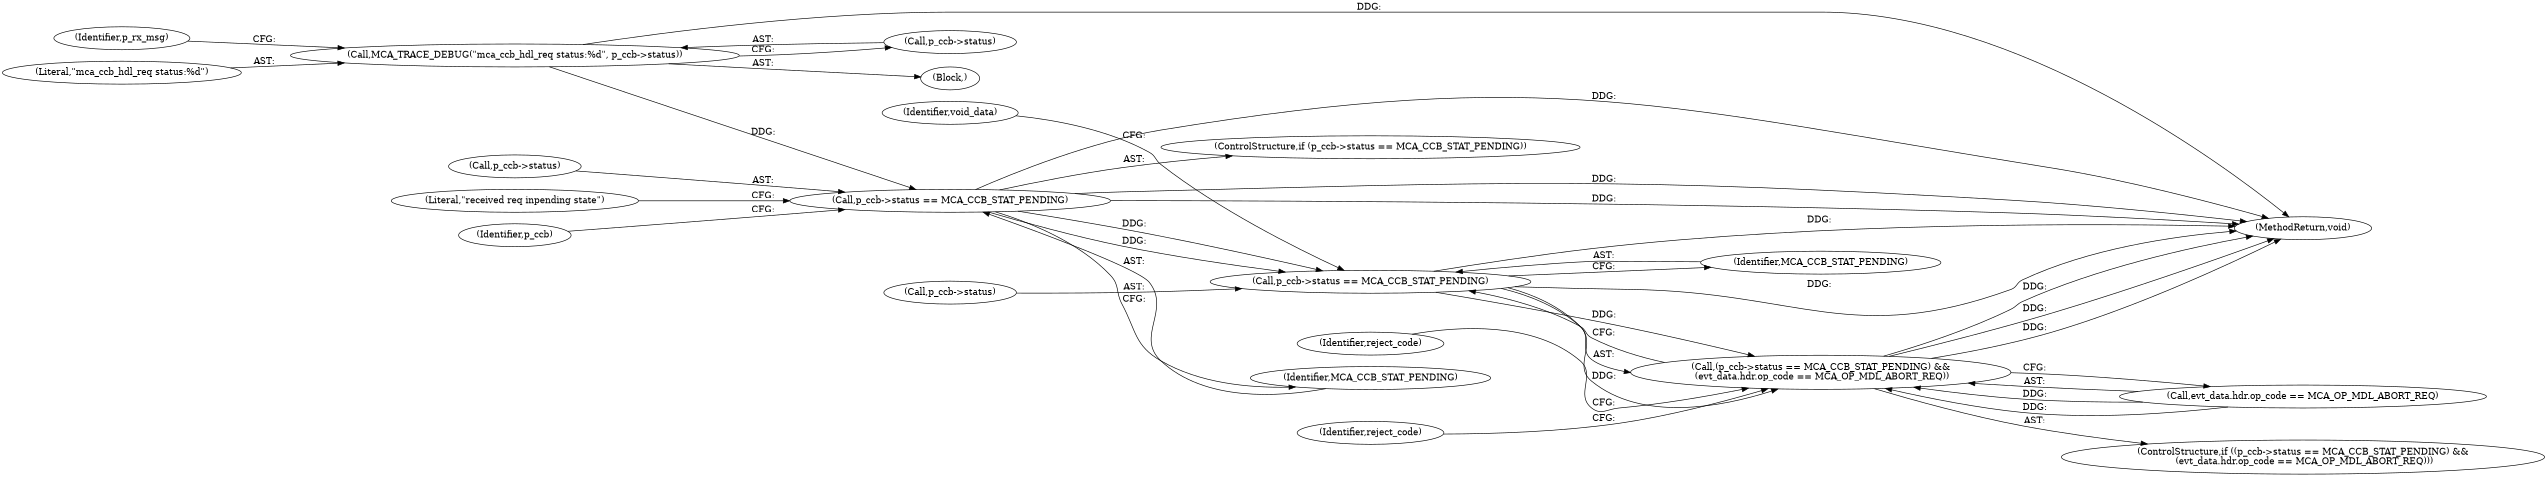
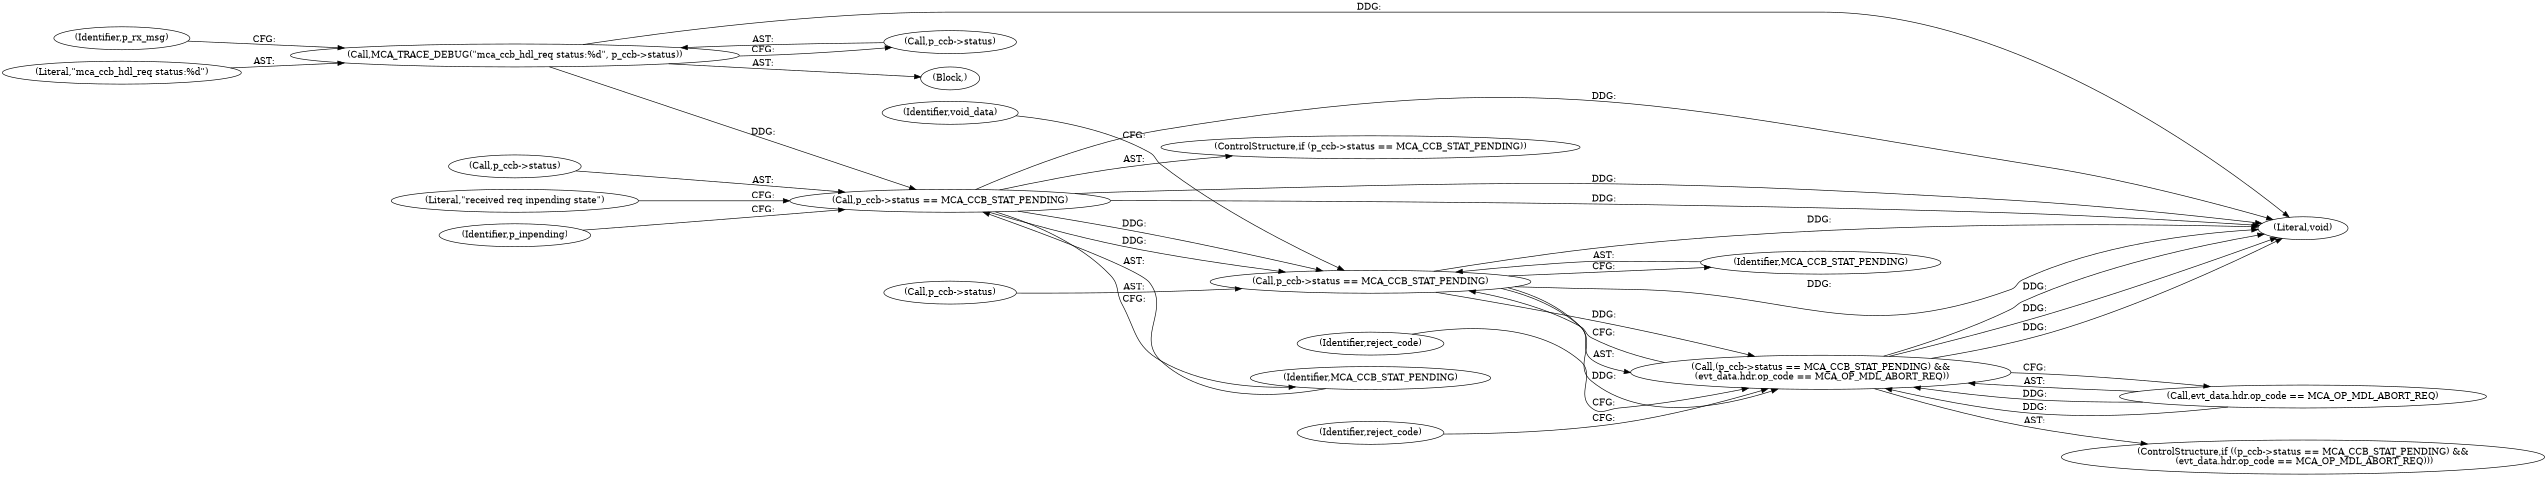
(2303, 228) -> (2303, 228)
(515, 235) -> (515, 235)
